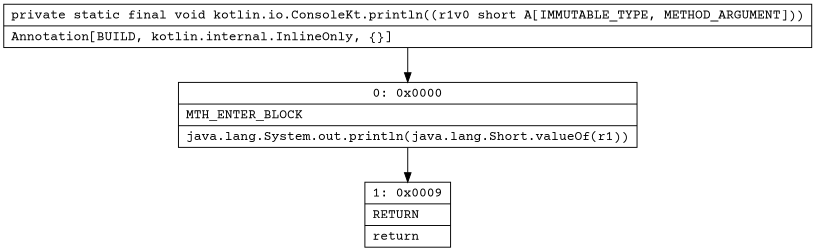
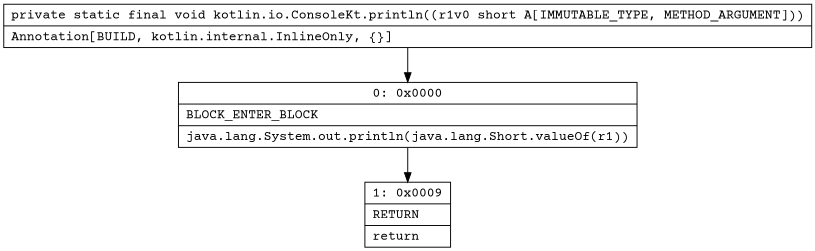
(244, 114) -> (252, 114)
